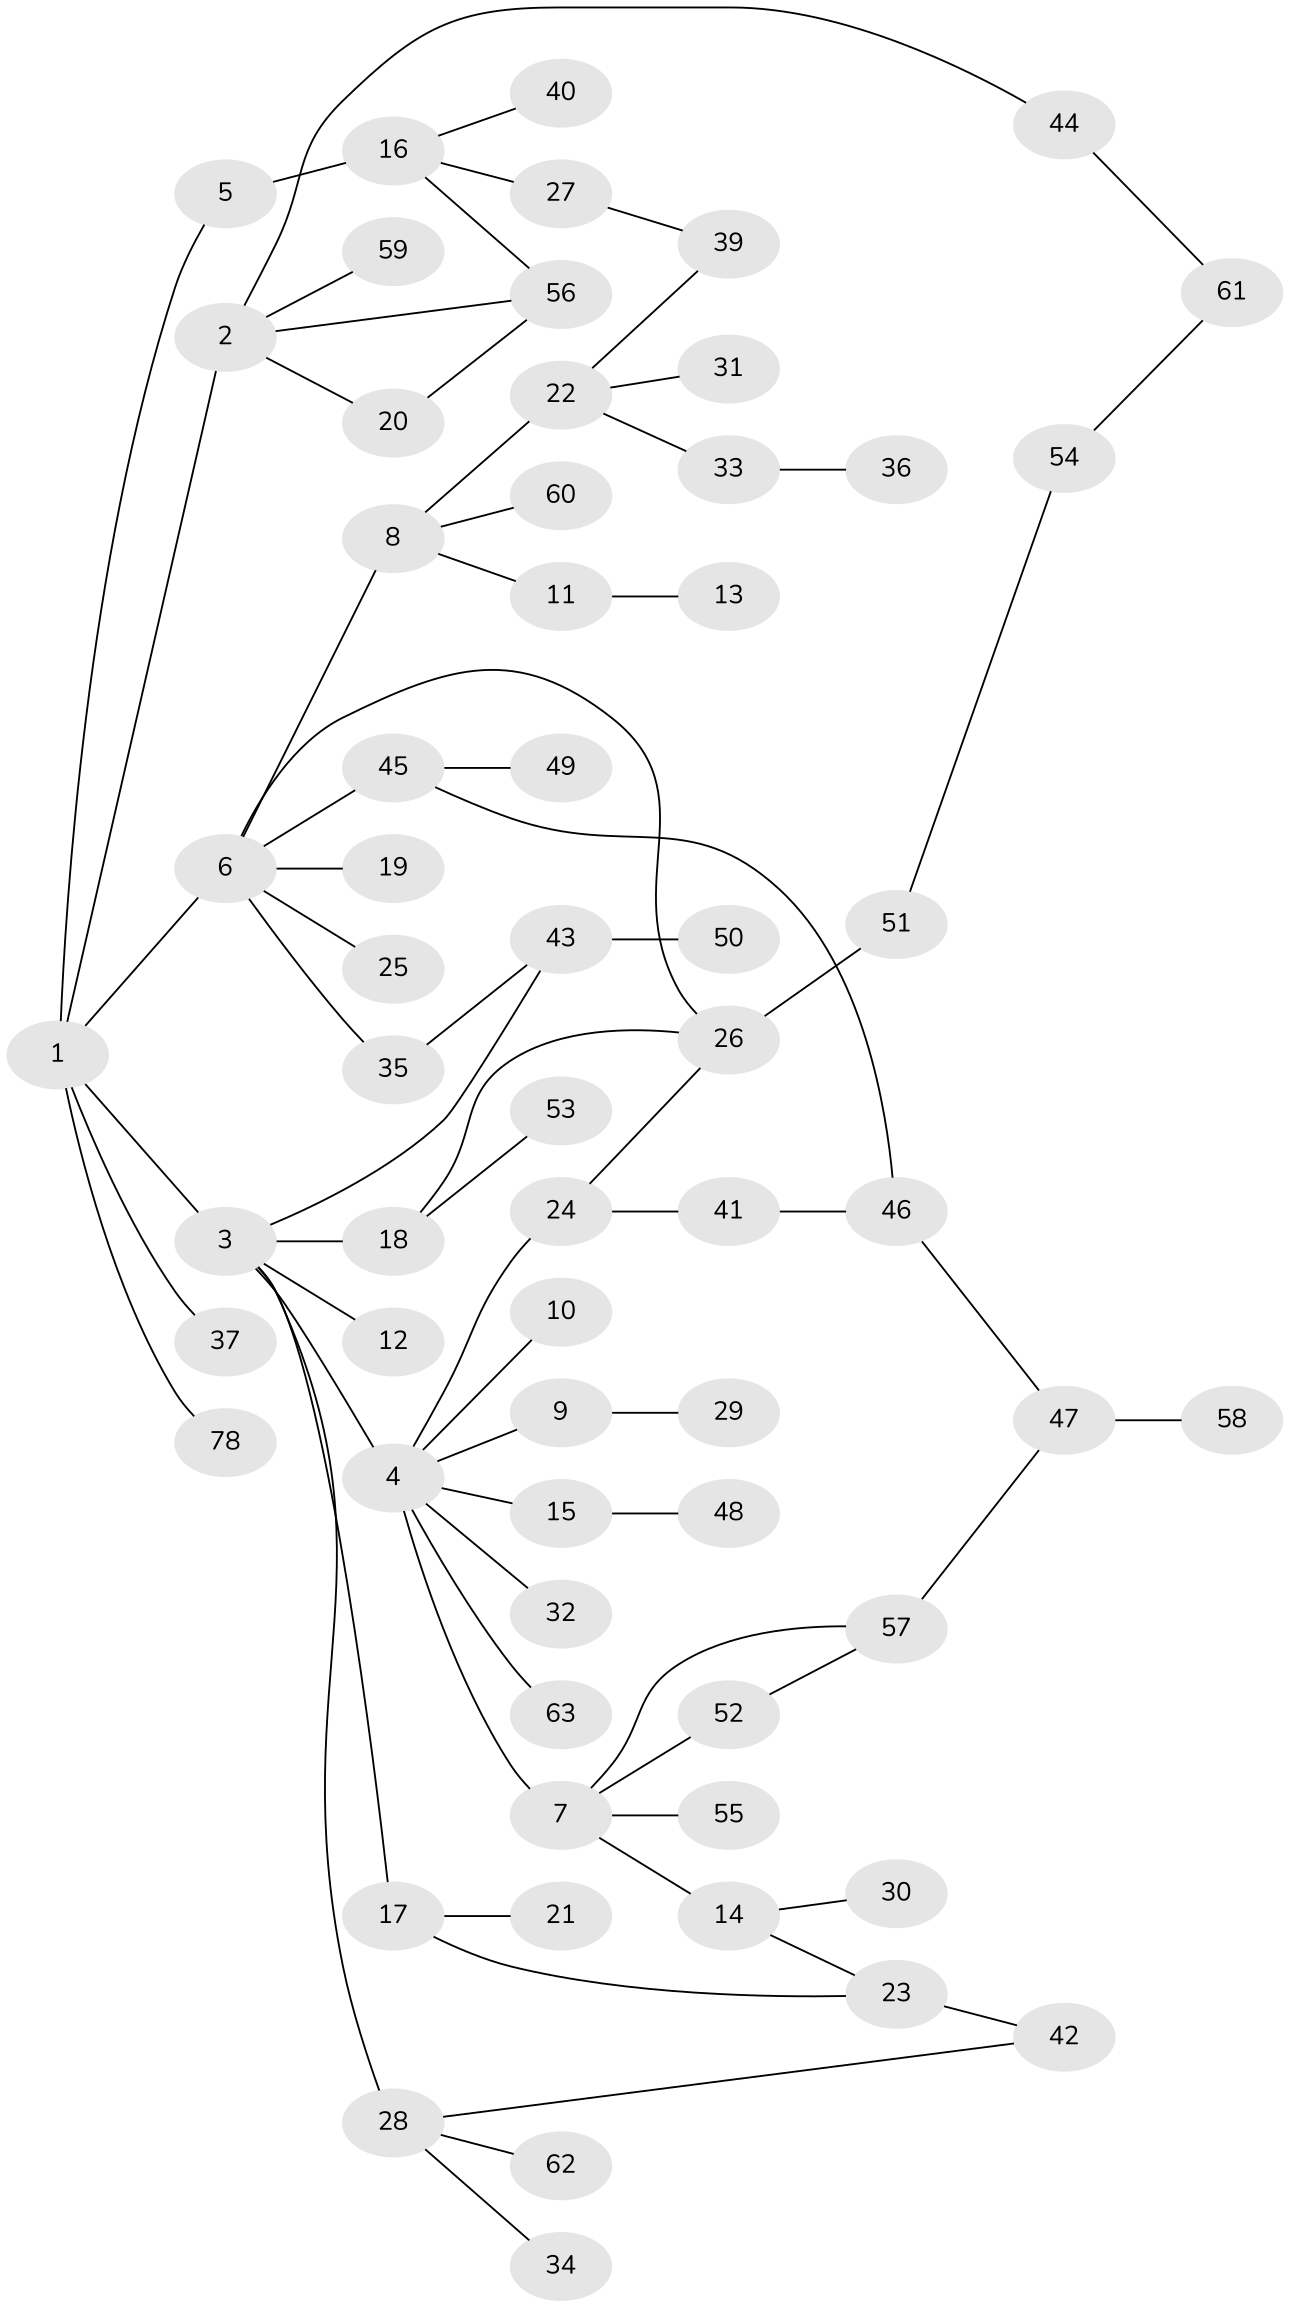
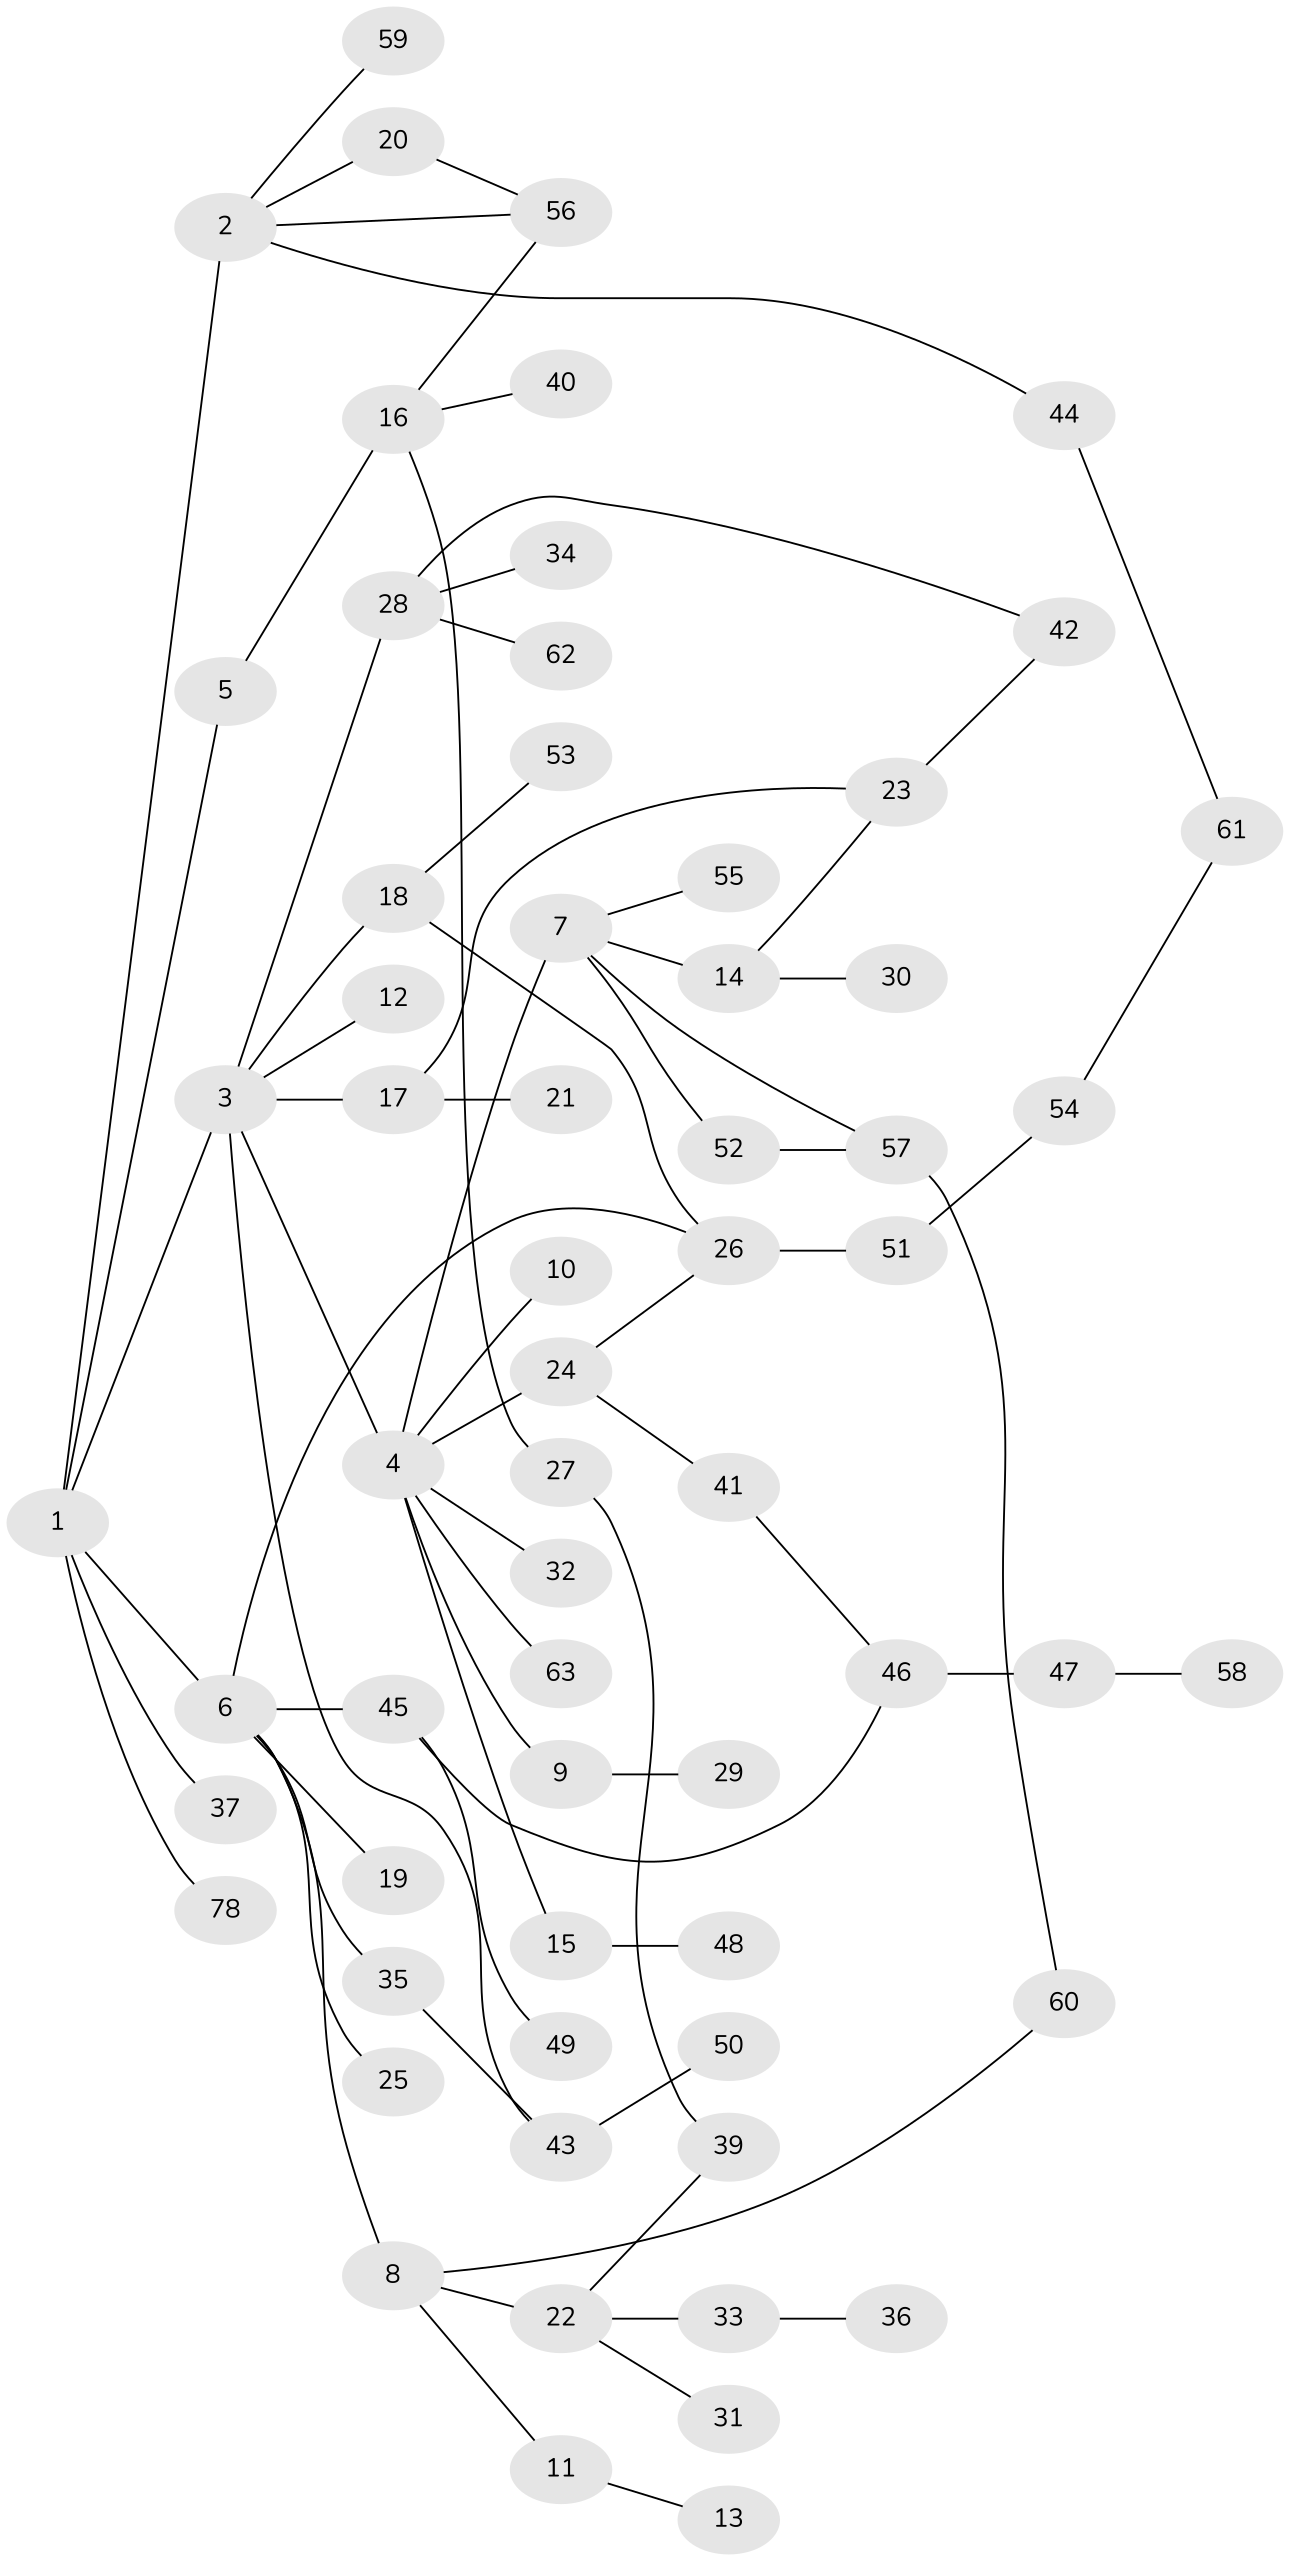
(980, 1525) -> (1003, 1568)
